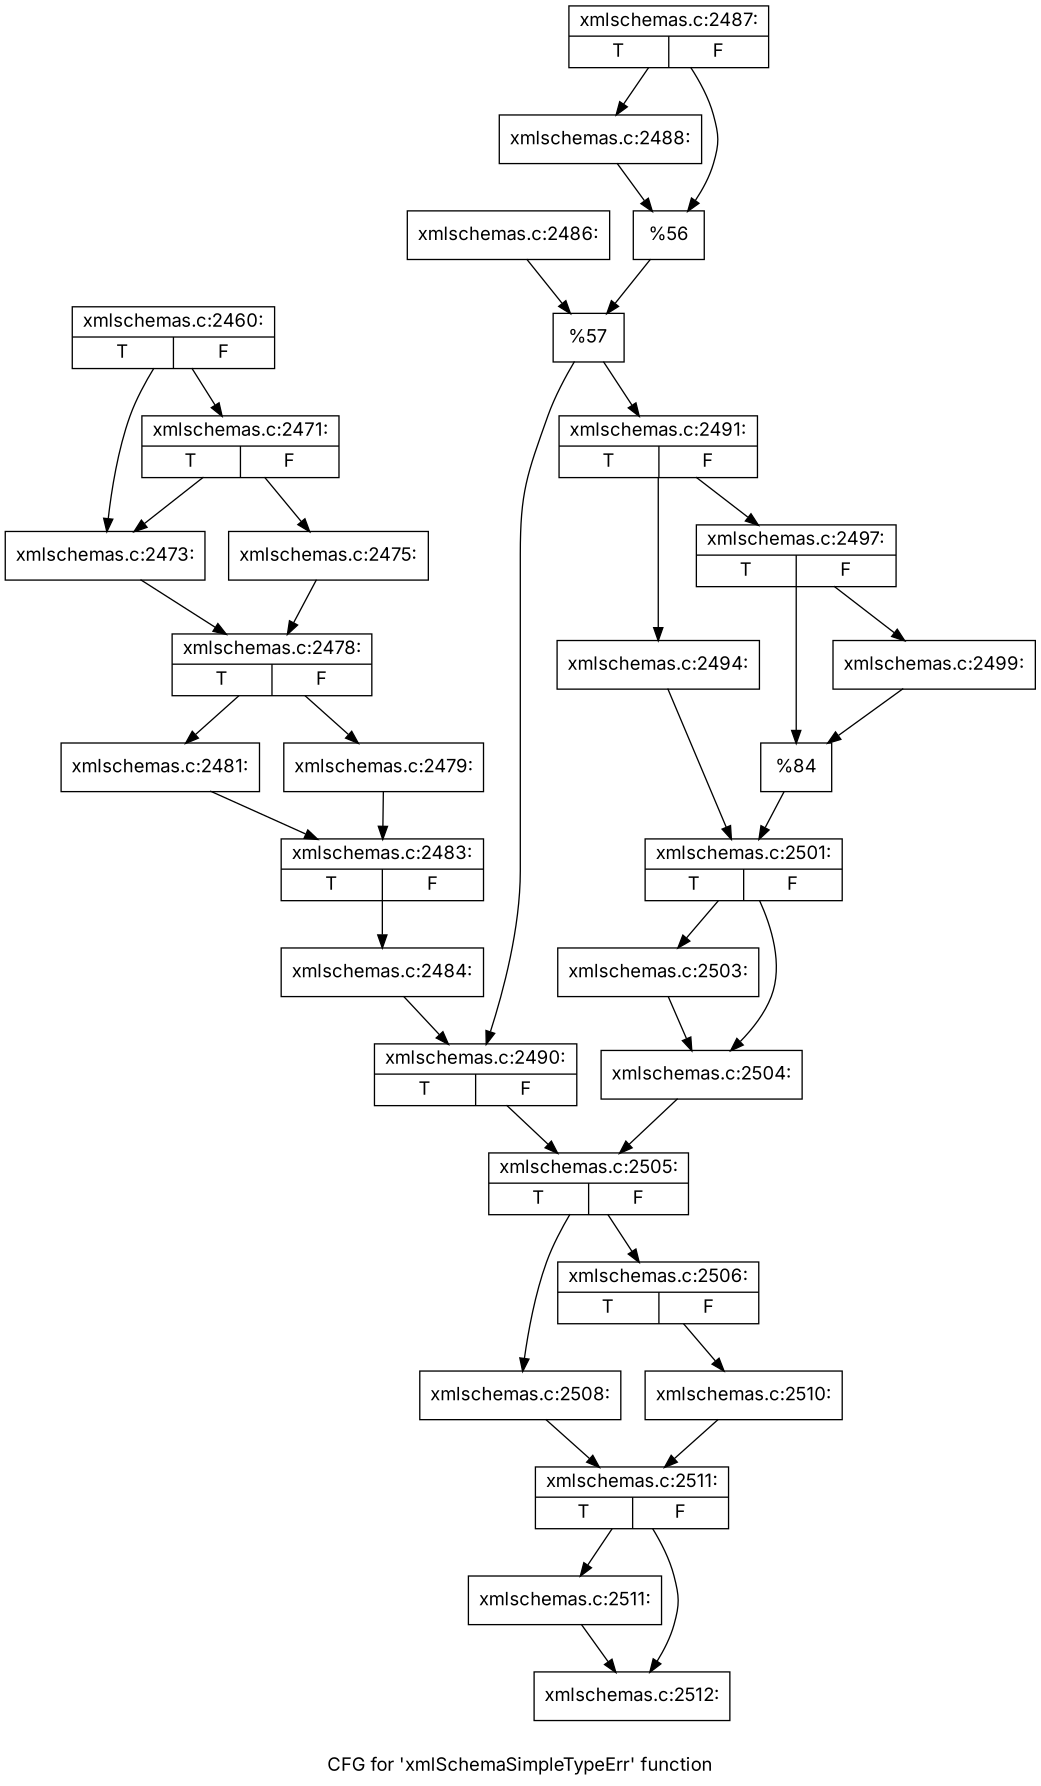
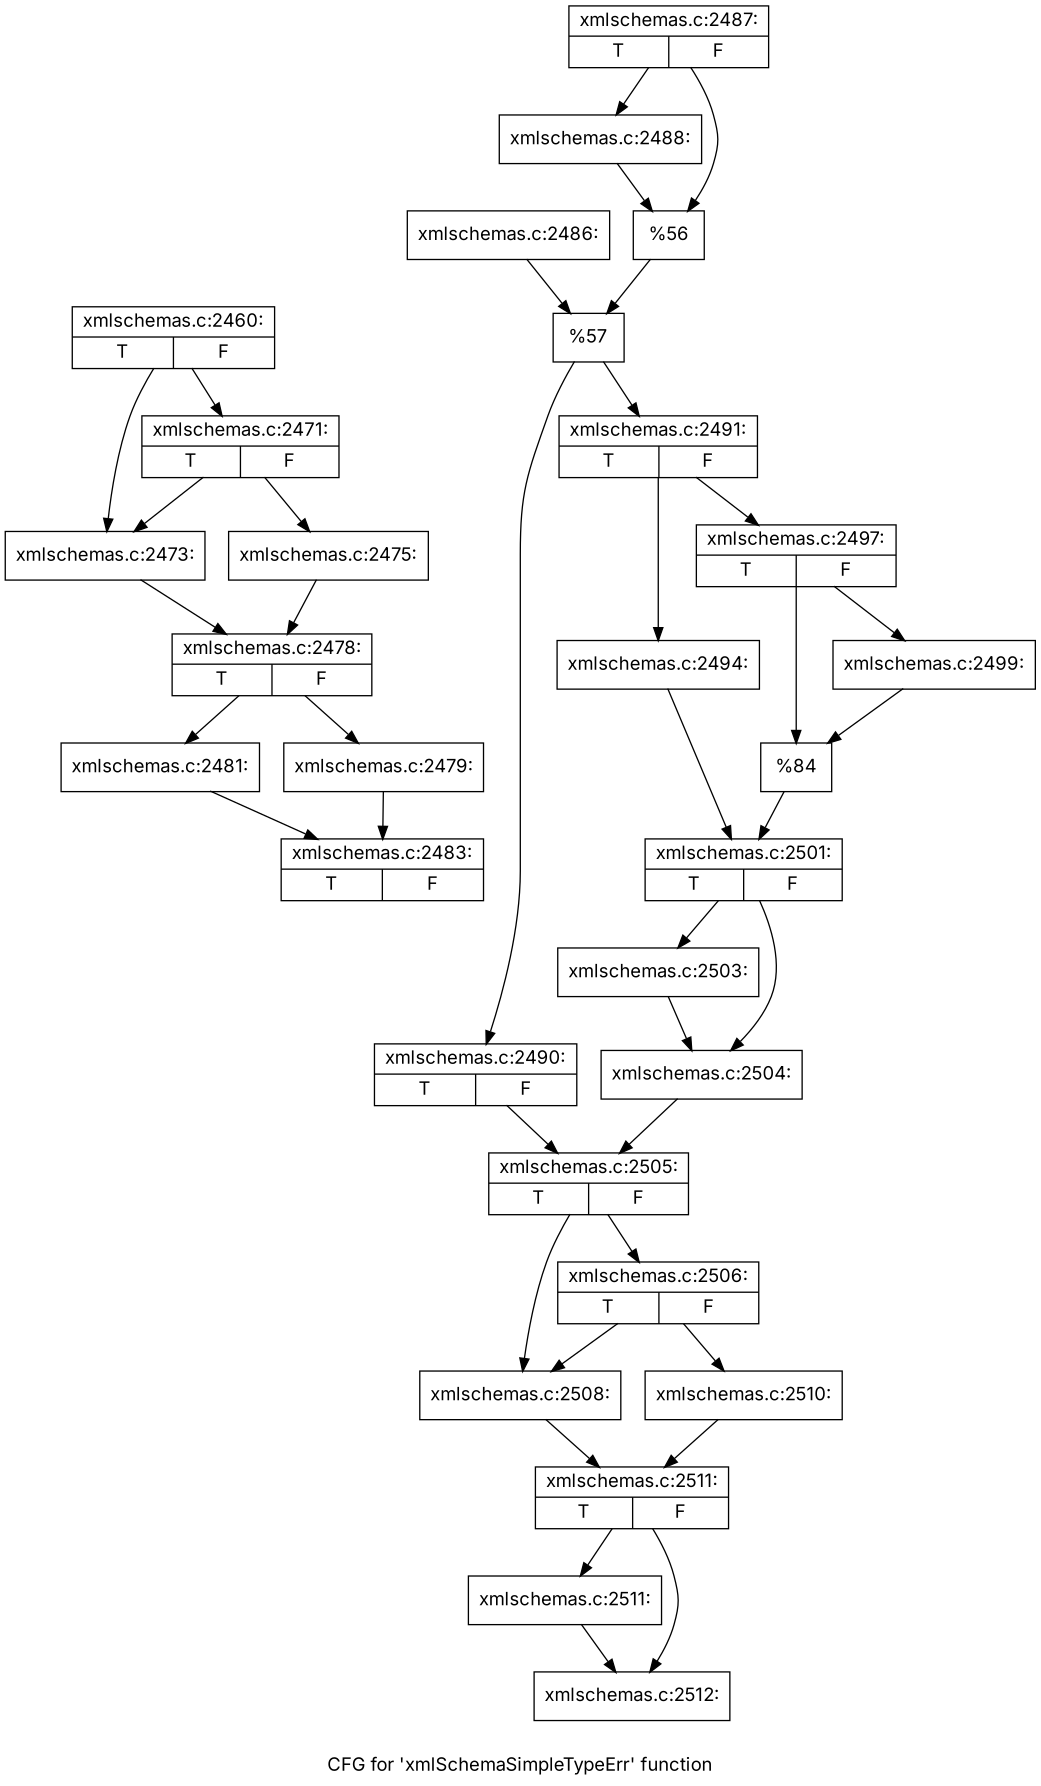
(382, 972) -> none
none -> (590, 1344)
